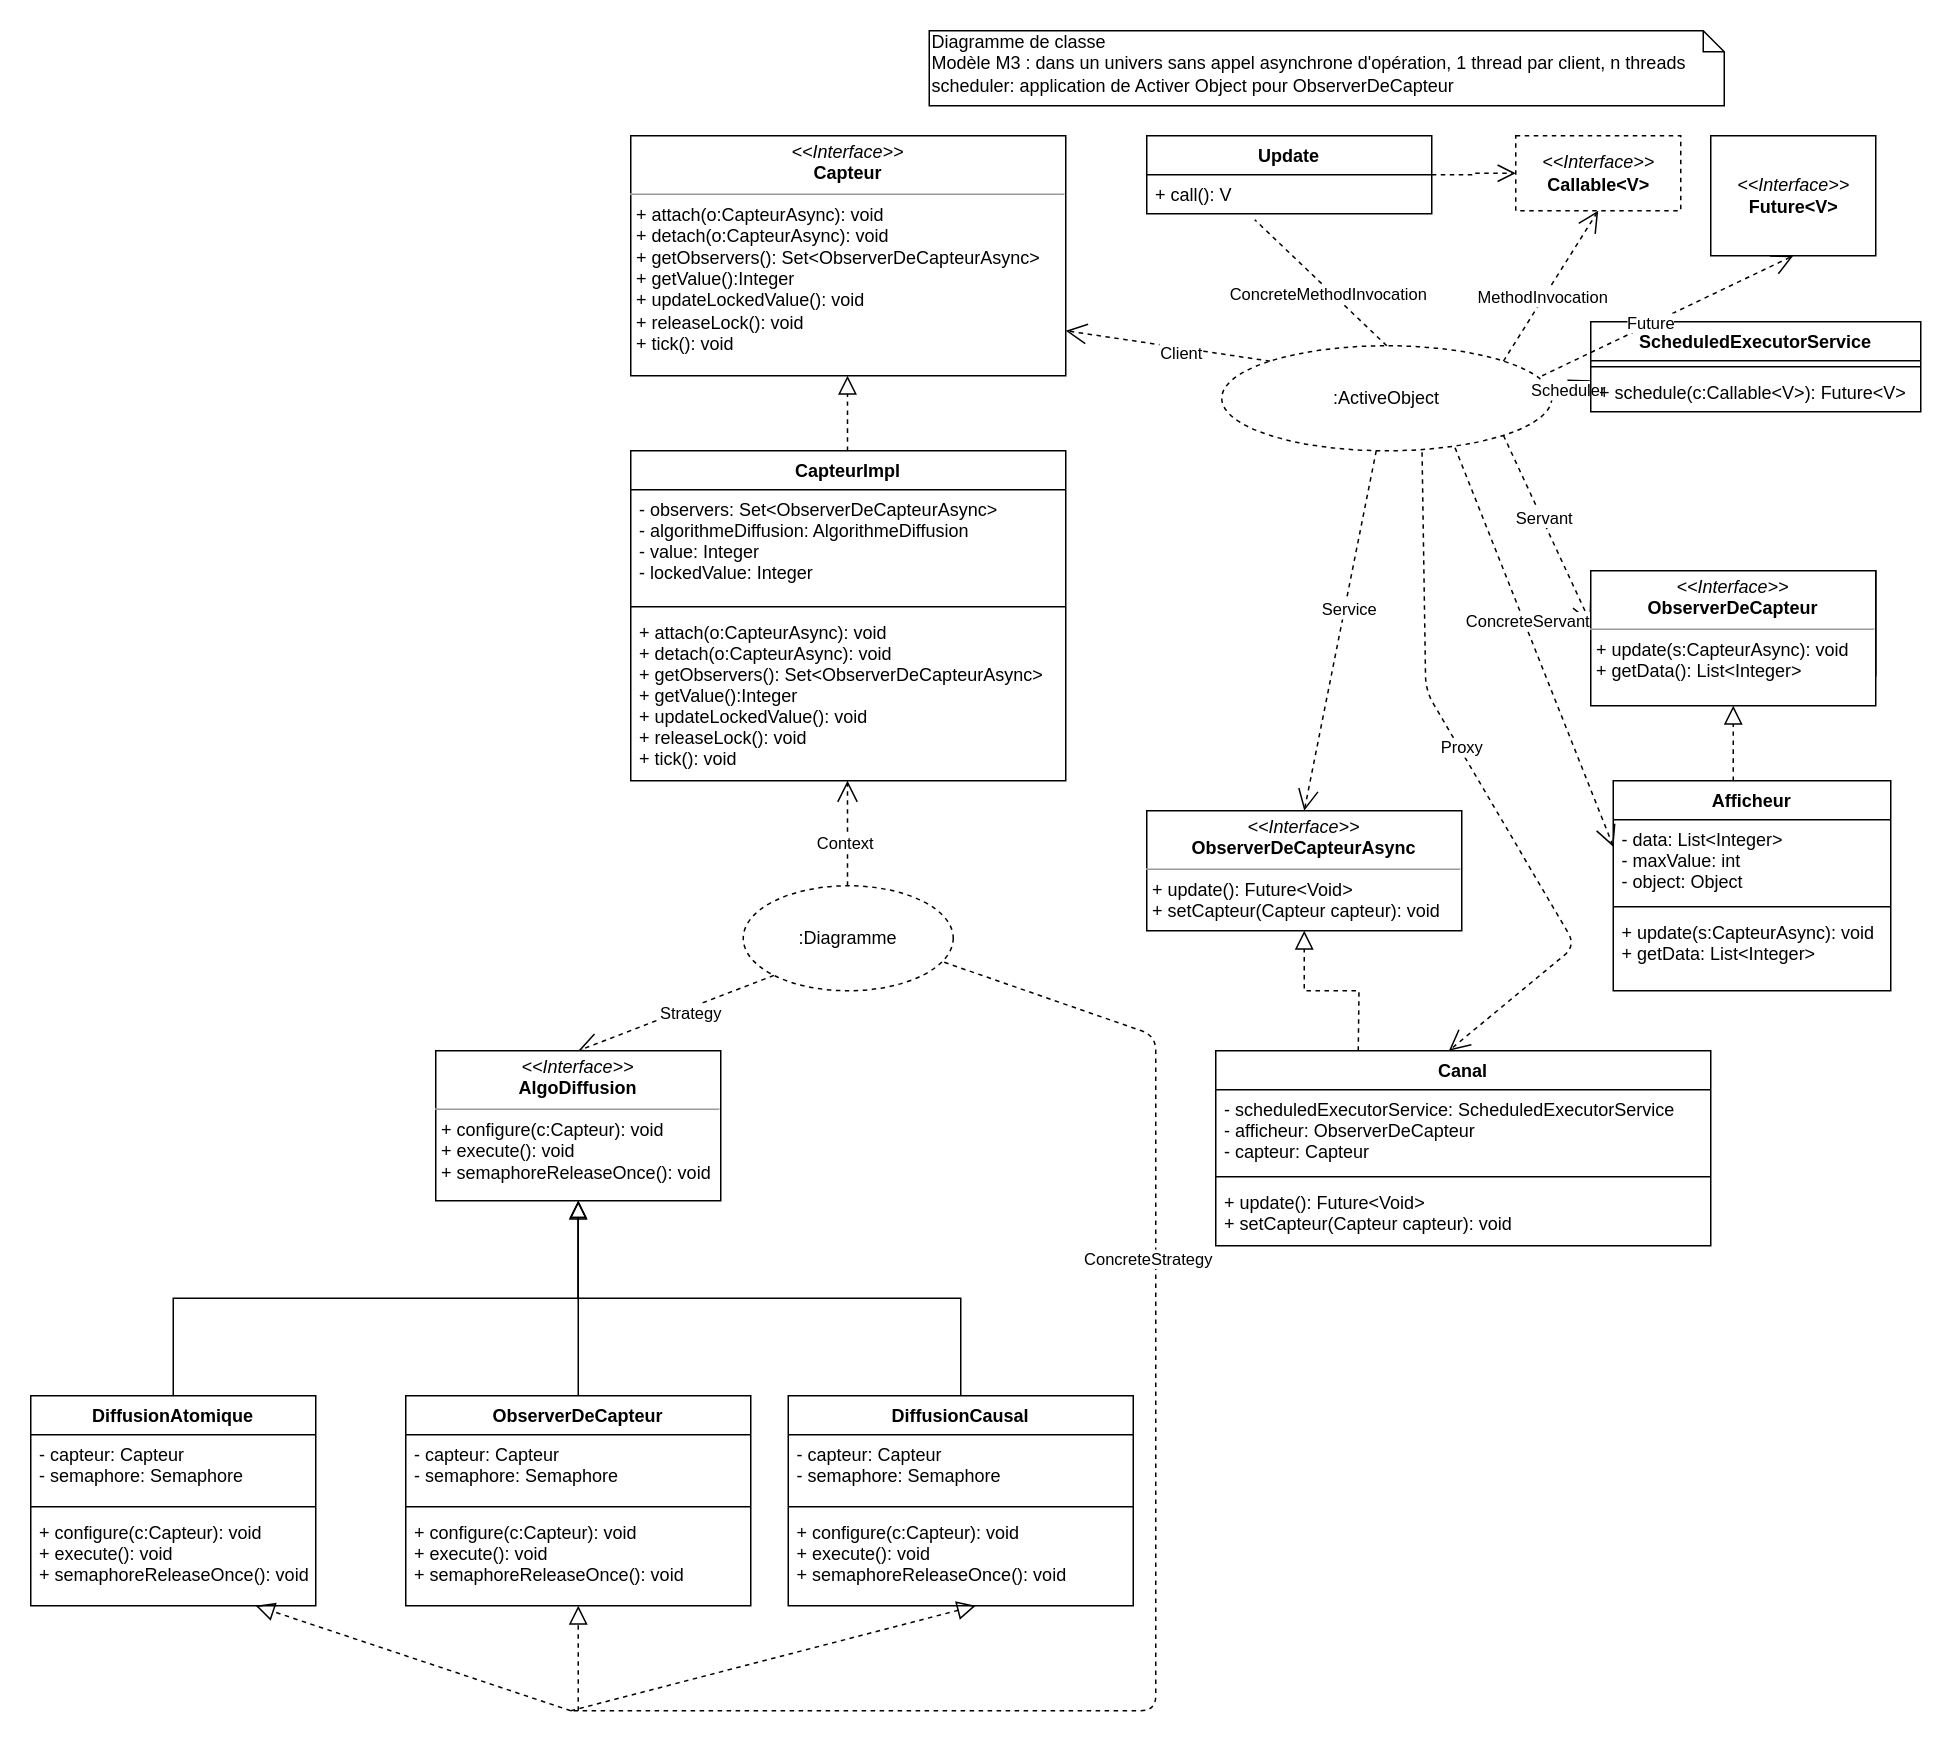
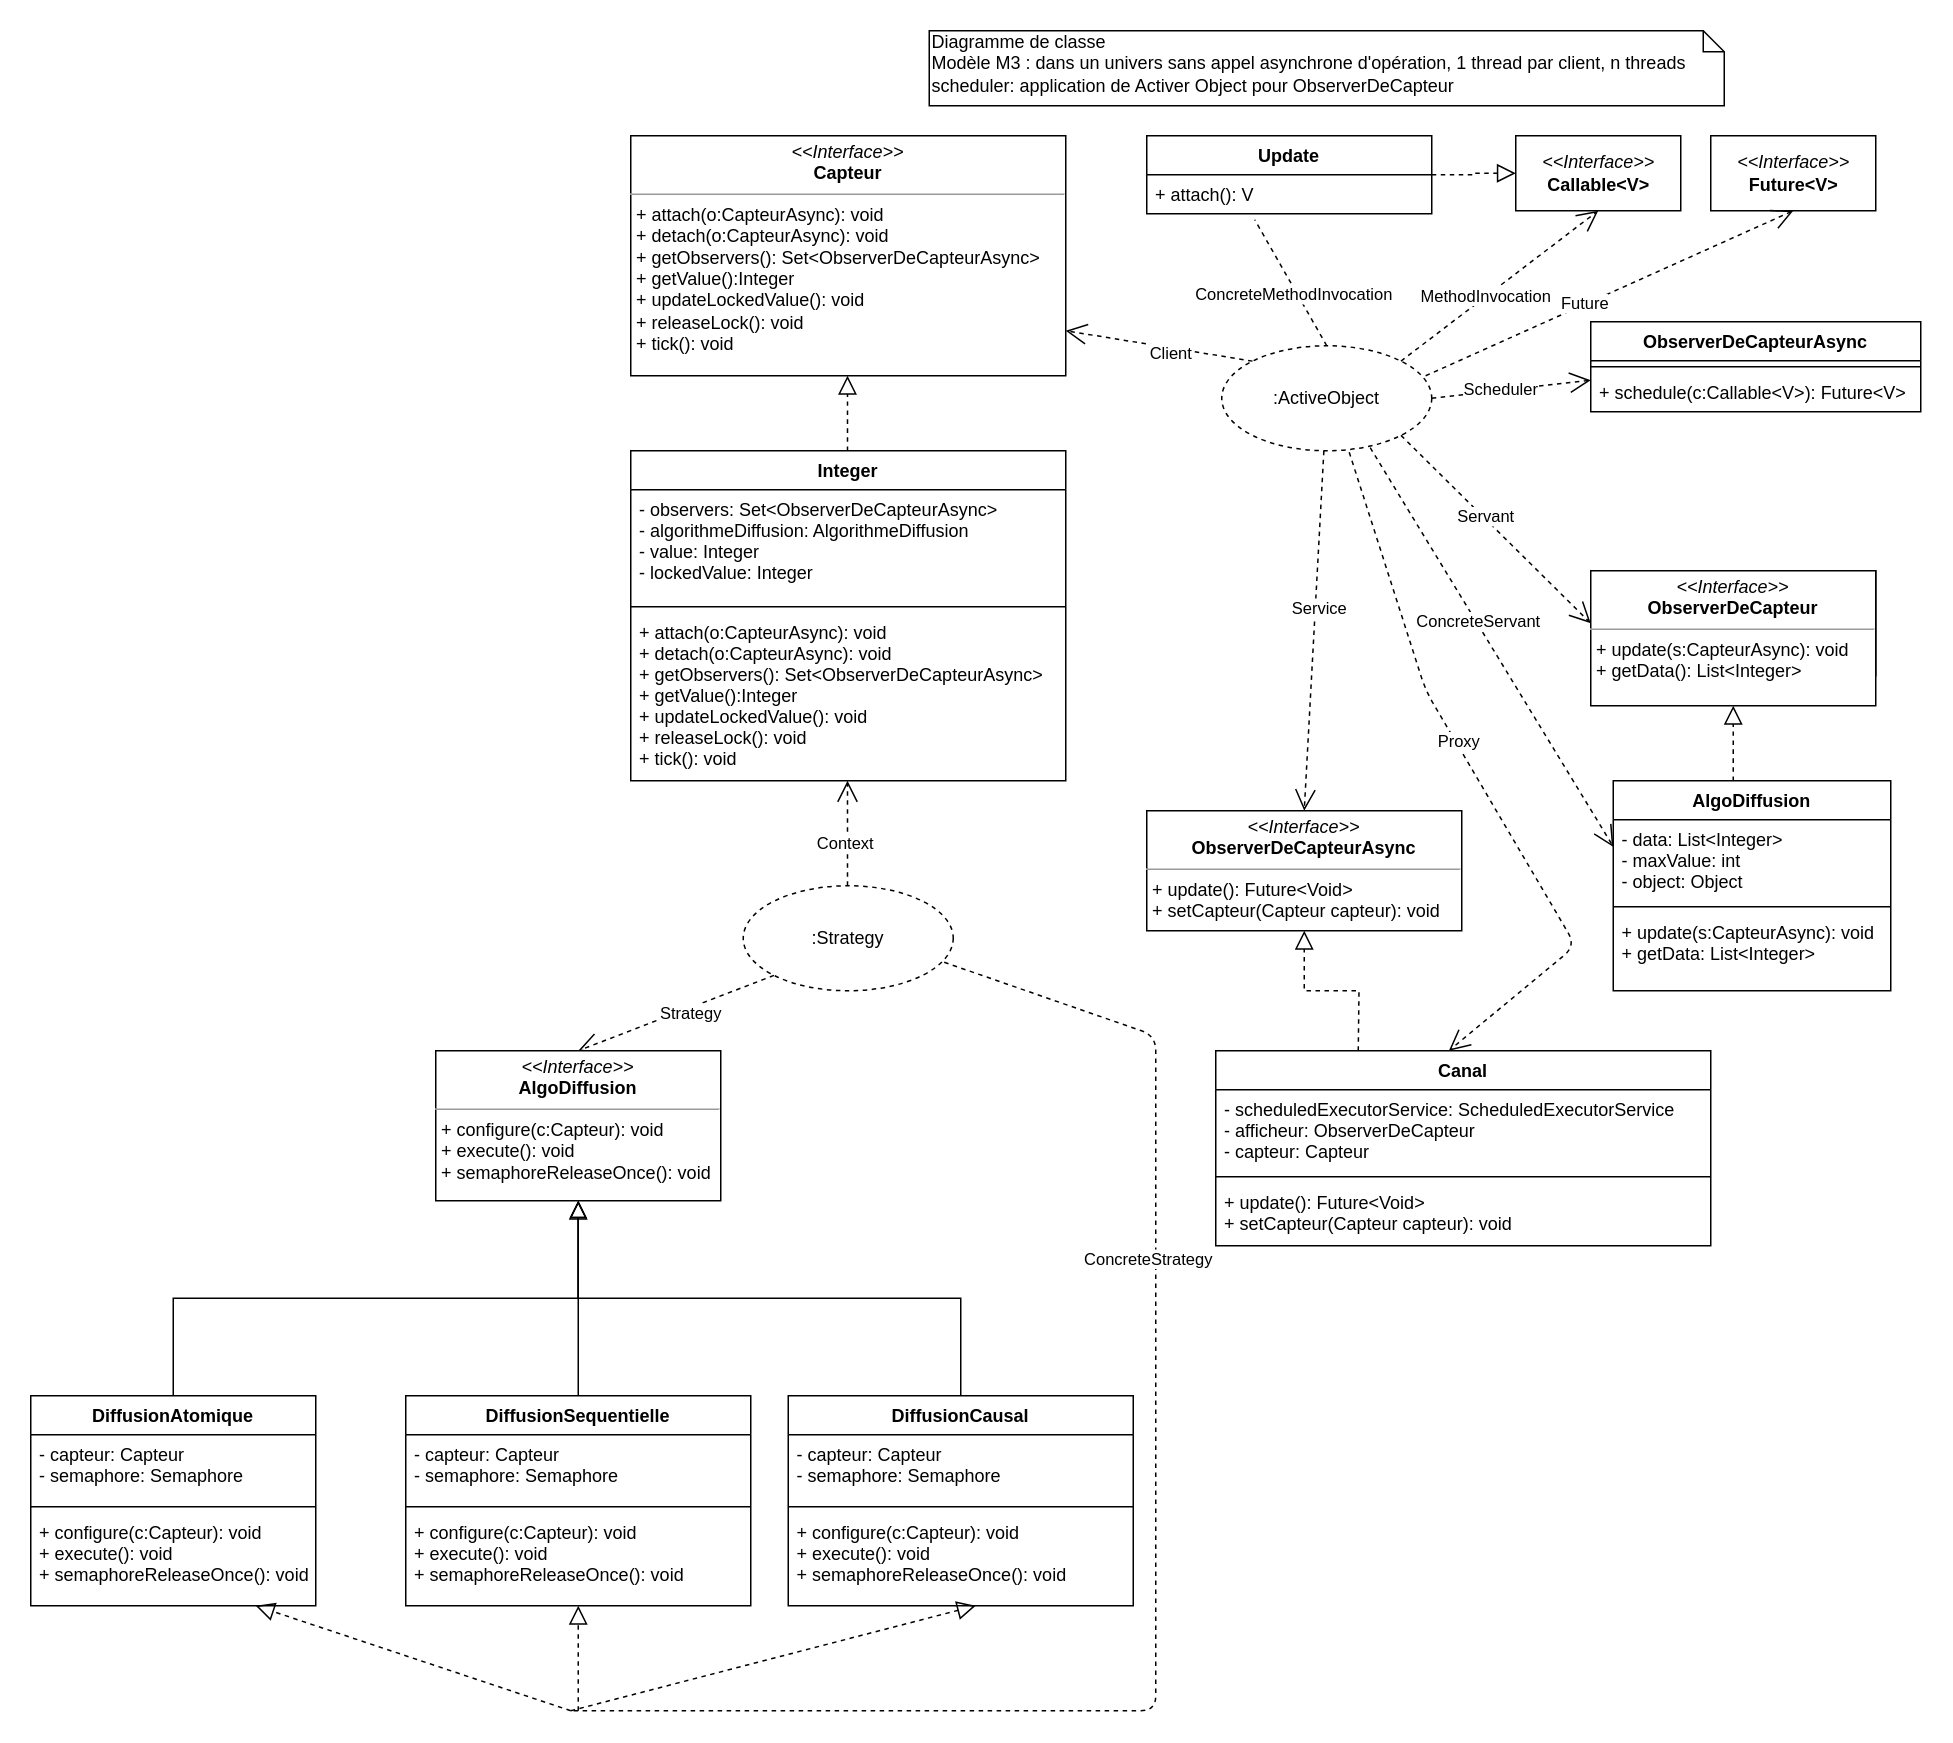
(1501, 173) -> (1497, 173)
(1598, 173) -> (1598, 173)
(1199, 195) -> (1214, 195)
(1793, 196) -> (1793, 173)
(1755, 342) -> (1755, 342)
(1387, 398) -> (1327, 398)
(848, 471) -> (848, 471)
(1751, 801) -> (1751, 801)
(848, 938) -> (848, 938)
(578, 1416) -> (578, 1416)
